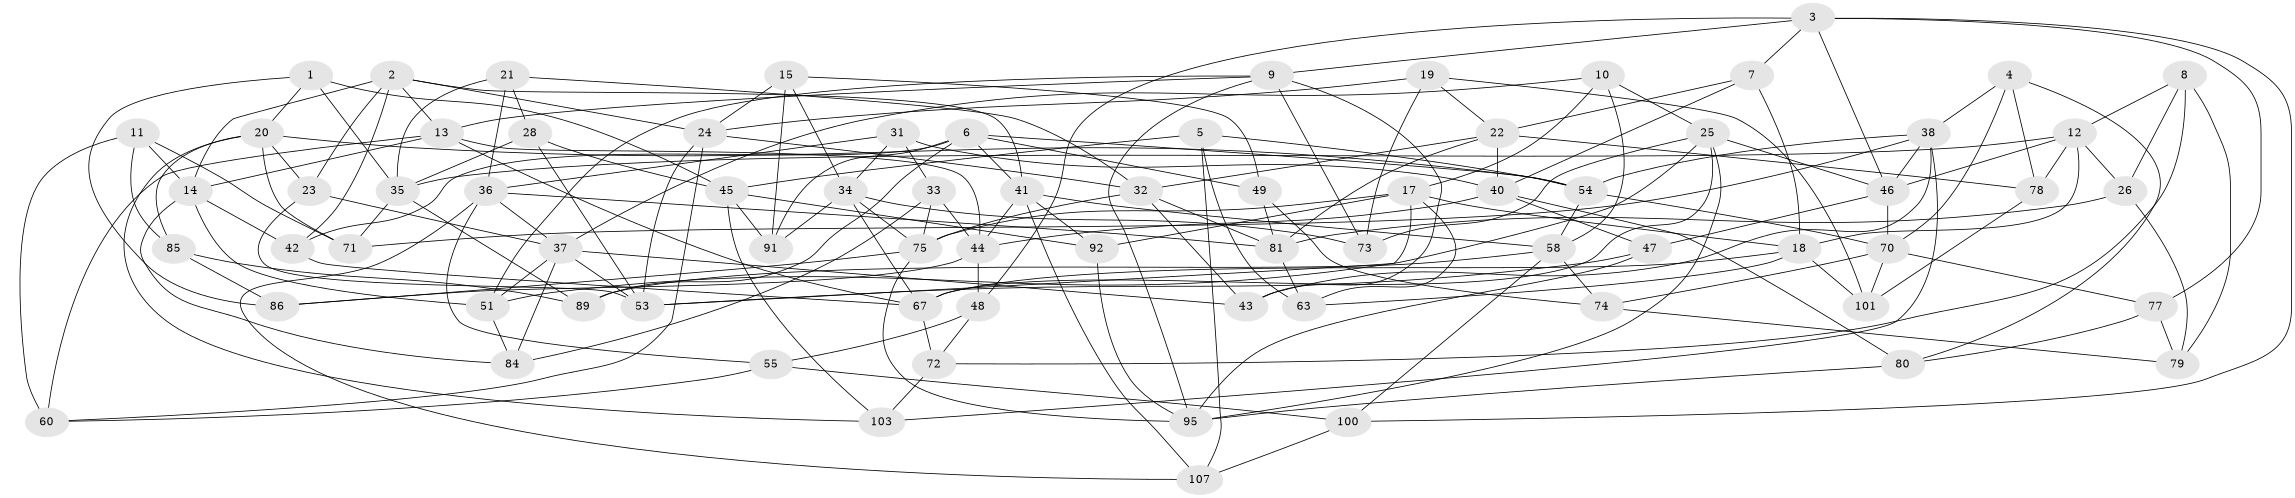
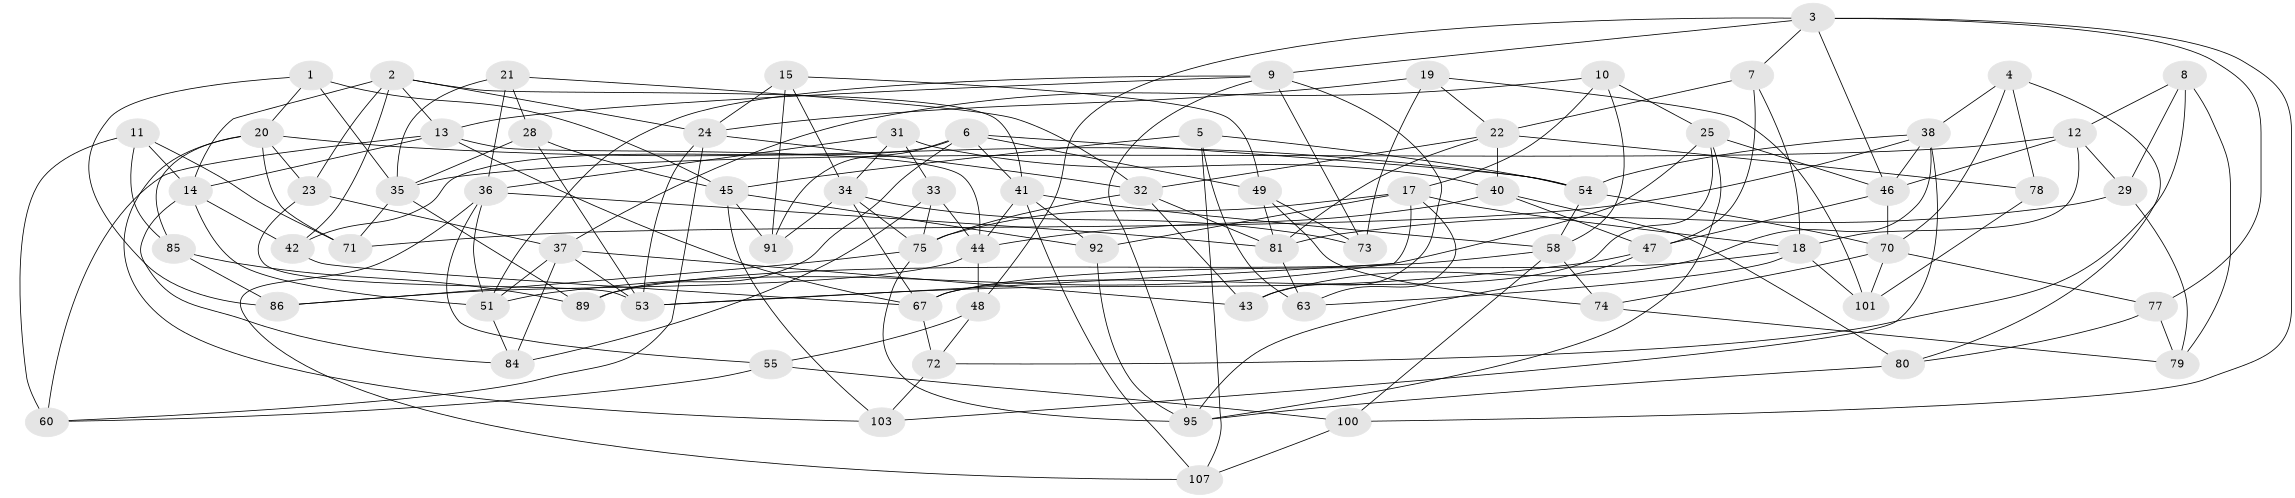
(1630, 131) -> (1742, 190)
(2056, 162) -> none
(1543, 190) -> (1313, 220)
(2125, 191) -> (2125, 191)
(523, 220) -> (474, 249)
